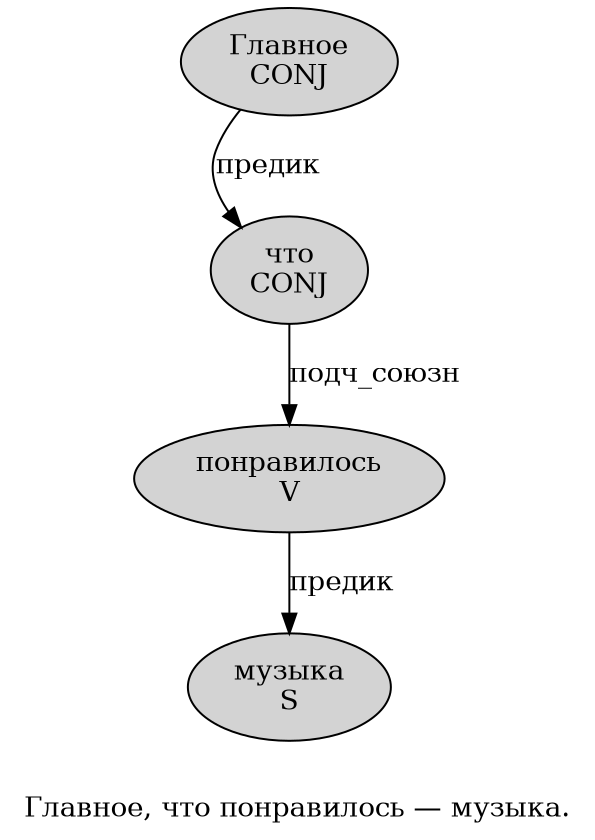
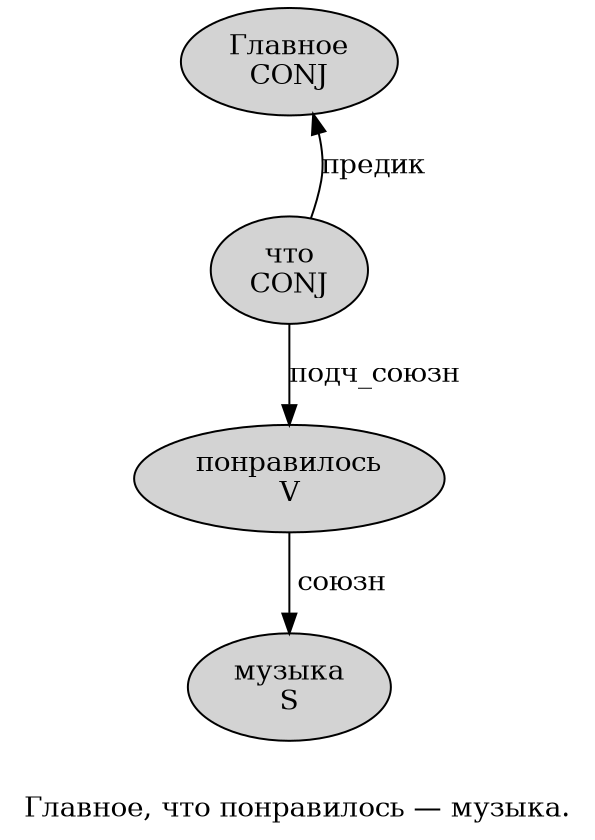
(214, 159) -> (322, 176)
(342, 583) -> (342, 583)
